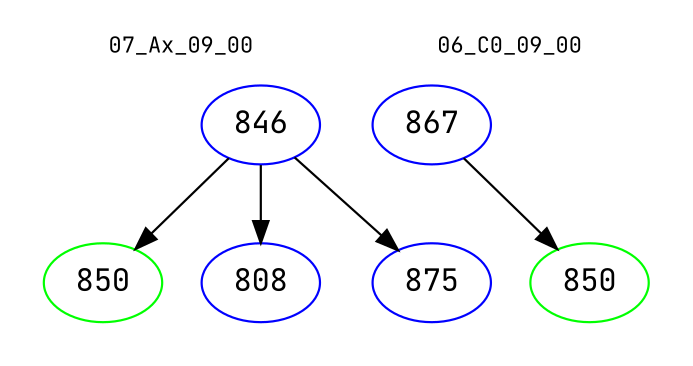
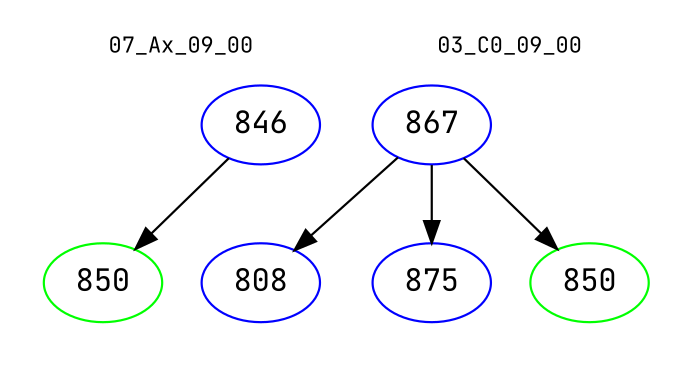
(511, 47) -> (511, 47)
(323, 183) -> (432, 193)
(261, 193) -> (370, 183)
